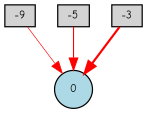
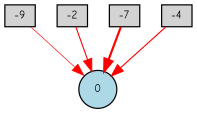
(74, 16) -> (72, 16)
(127, 16) -> (125, 16)
none -> (177, 16)
